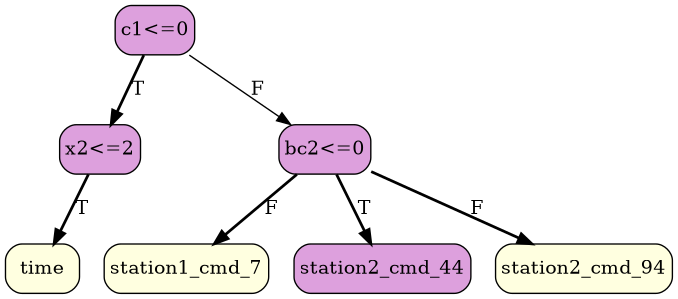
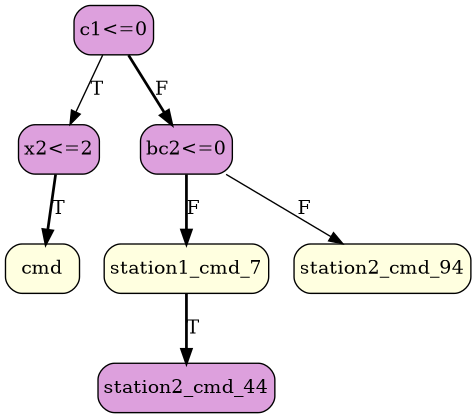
(130, 83) -> (89, 83)
(234, 86) -> (146, 84)
(351, 203) -> (186, 321)
(445, 205) -> (278, 205)
(42, 269) -> (42, 269)
